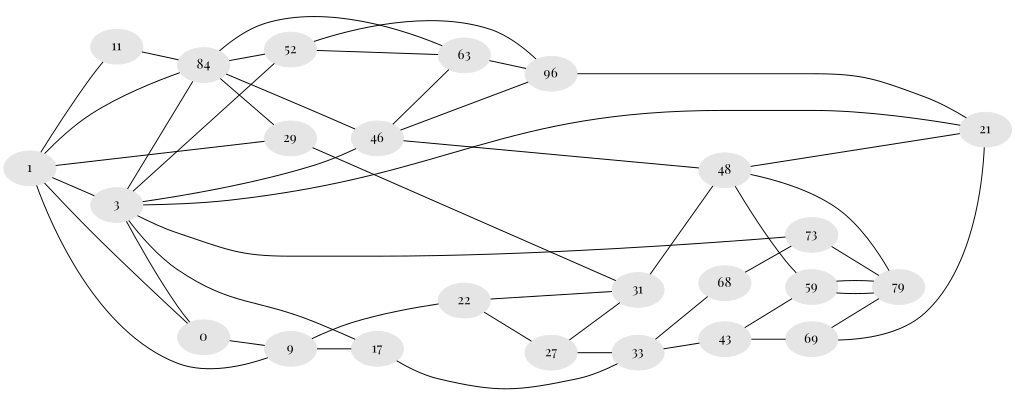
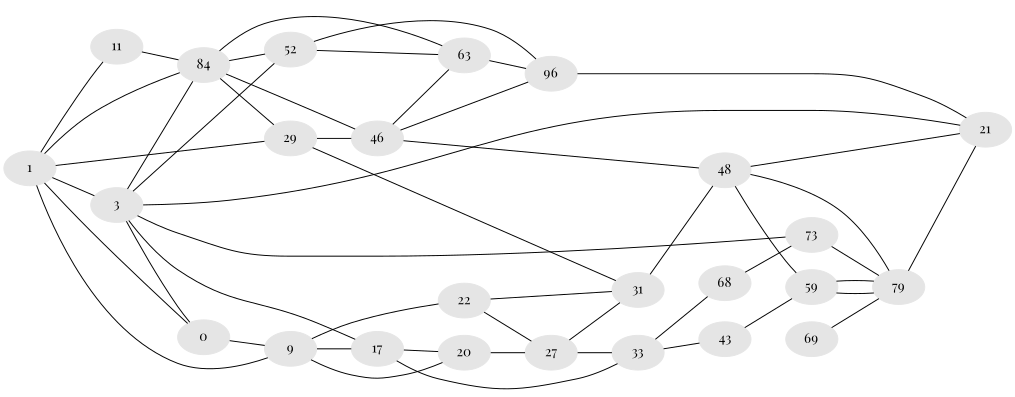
(251, 182) -> (334, 138)
(951, 278) -> (942, 208)
(769, 339) -> none
none -> (464, 353)
